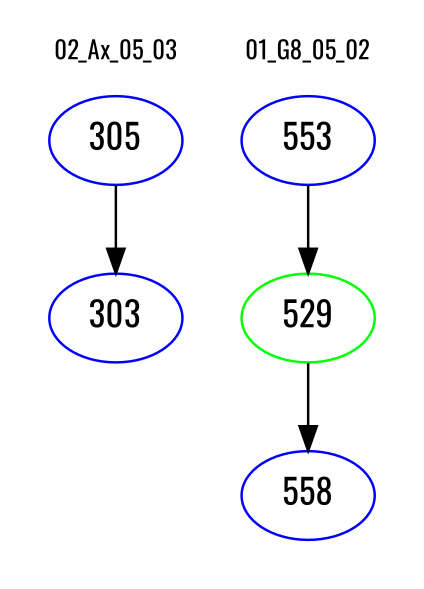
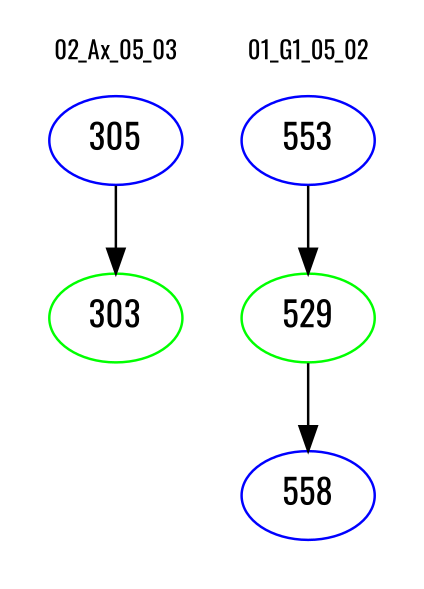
(308, 53) -> (308, 53)
(116, 318) -> (116, 318)
